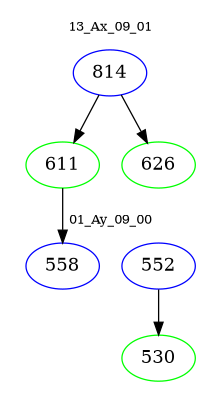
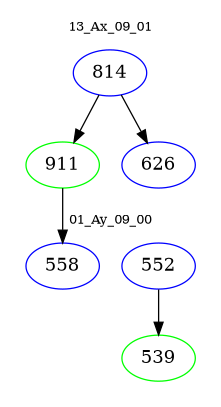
(63, 165) -> (63, 165)
(159, 165) -> (159, 165)
(159, 358) -> (159, 358)
